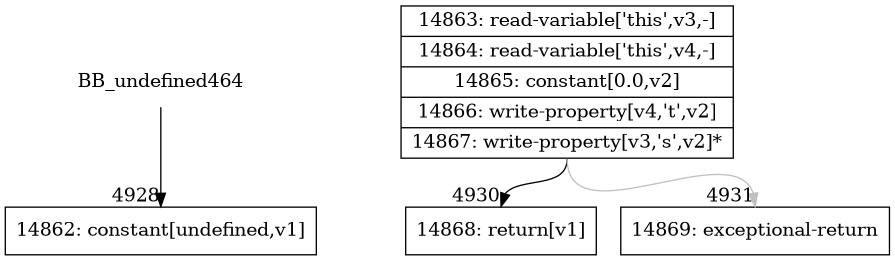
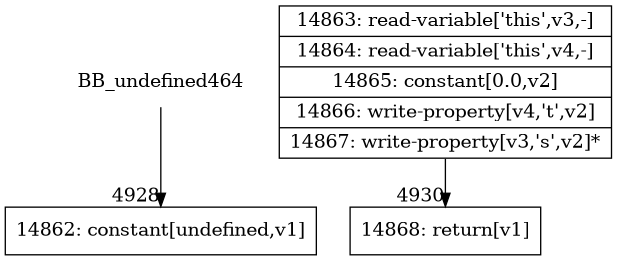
(755, 231) -> none
